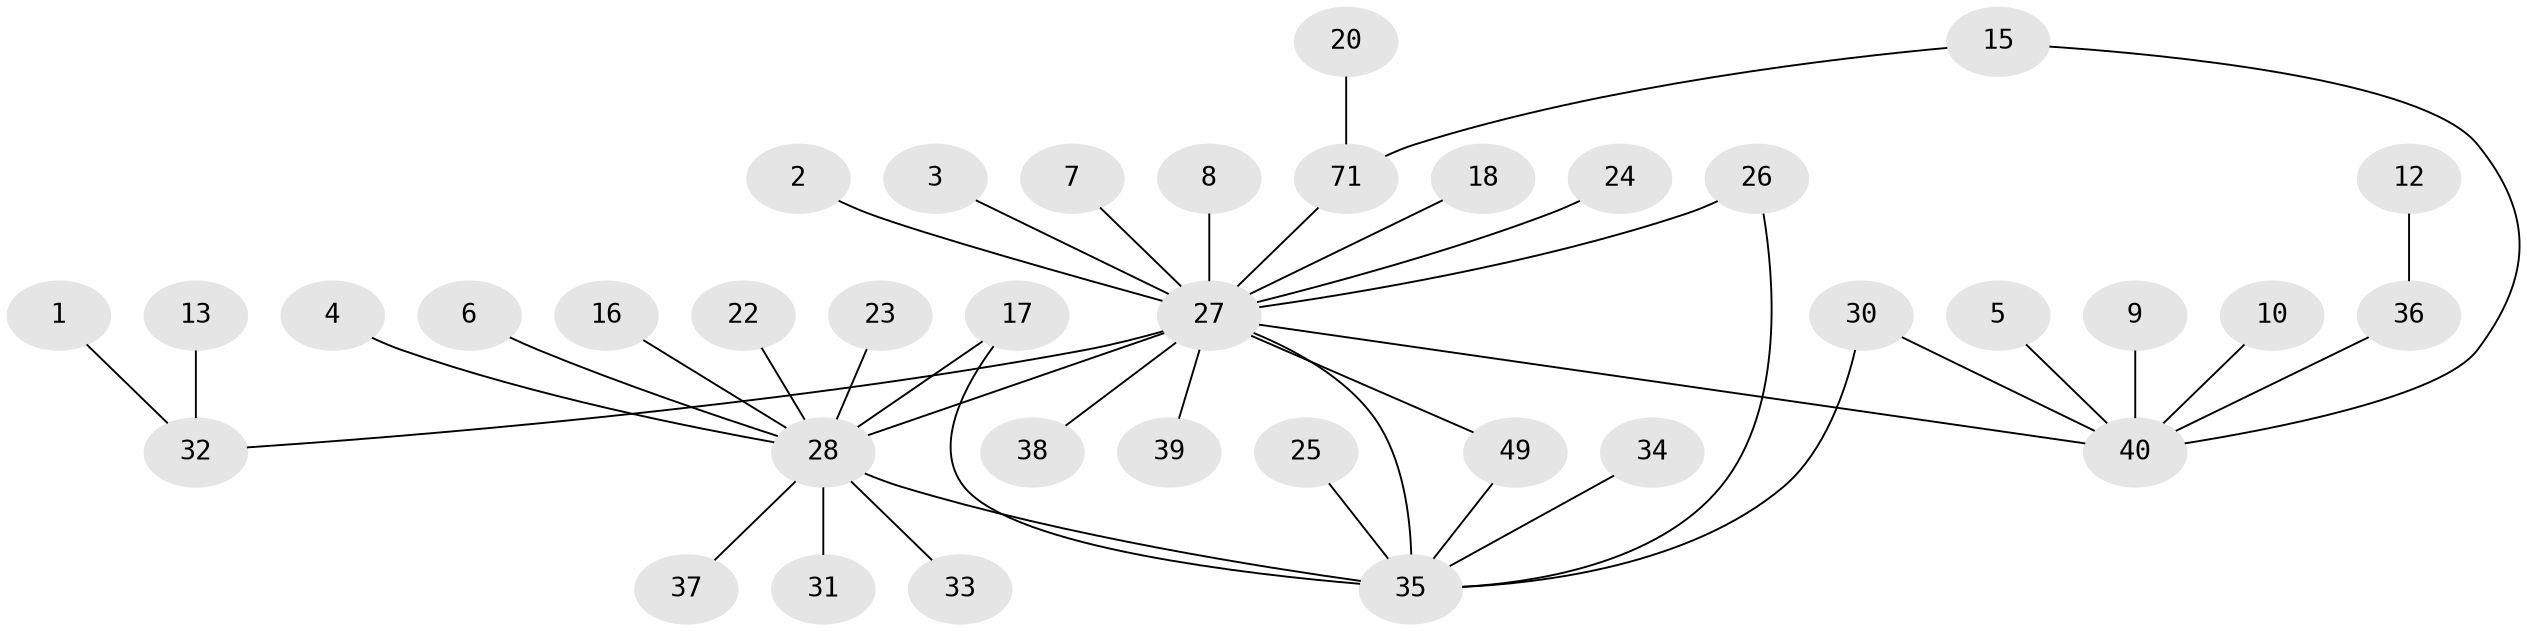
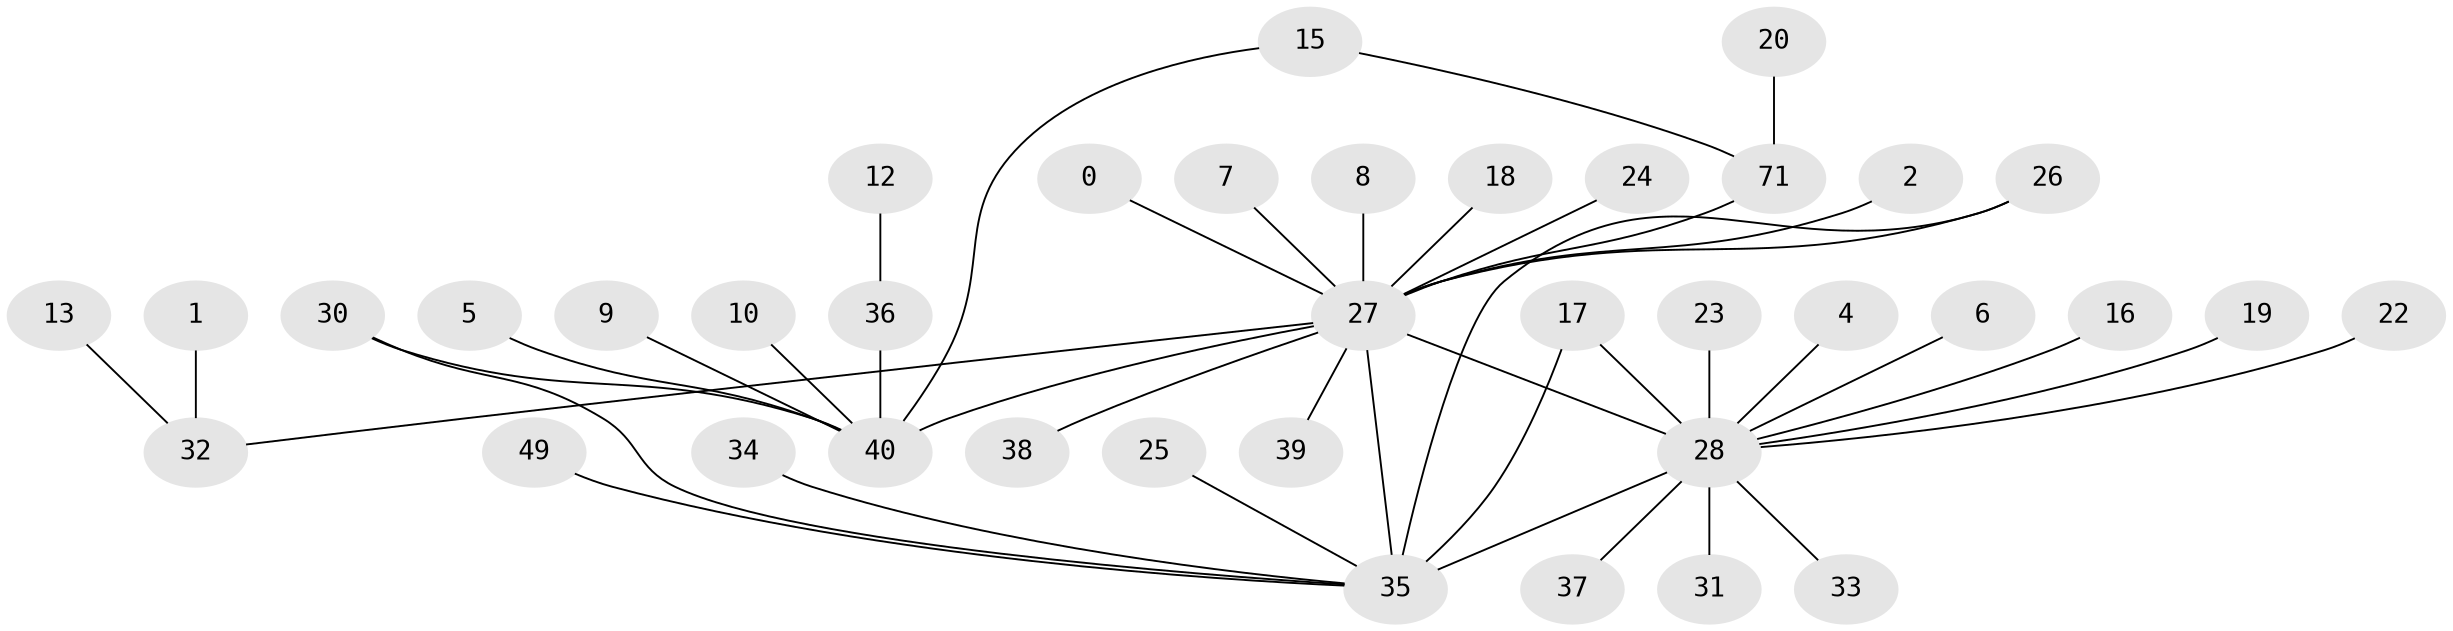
(935, 179) -> (1089, 179)
none -> (2257, 316)
(1362, 384) -> none
